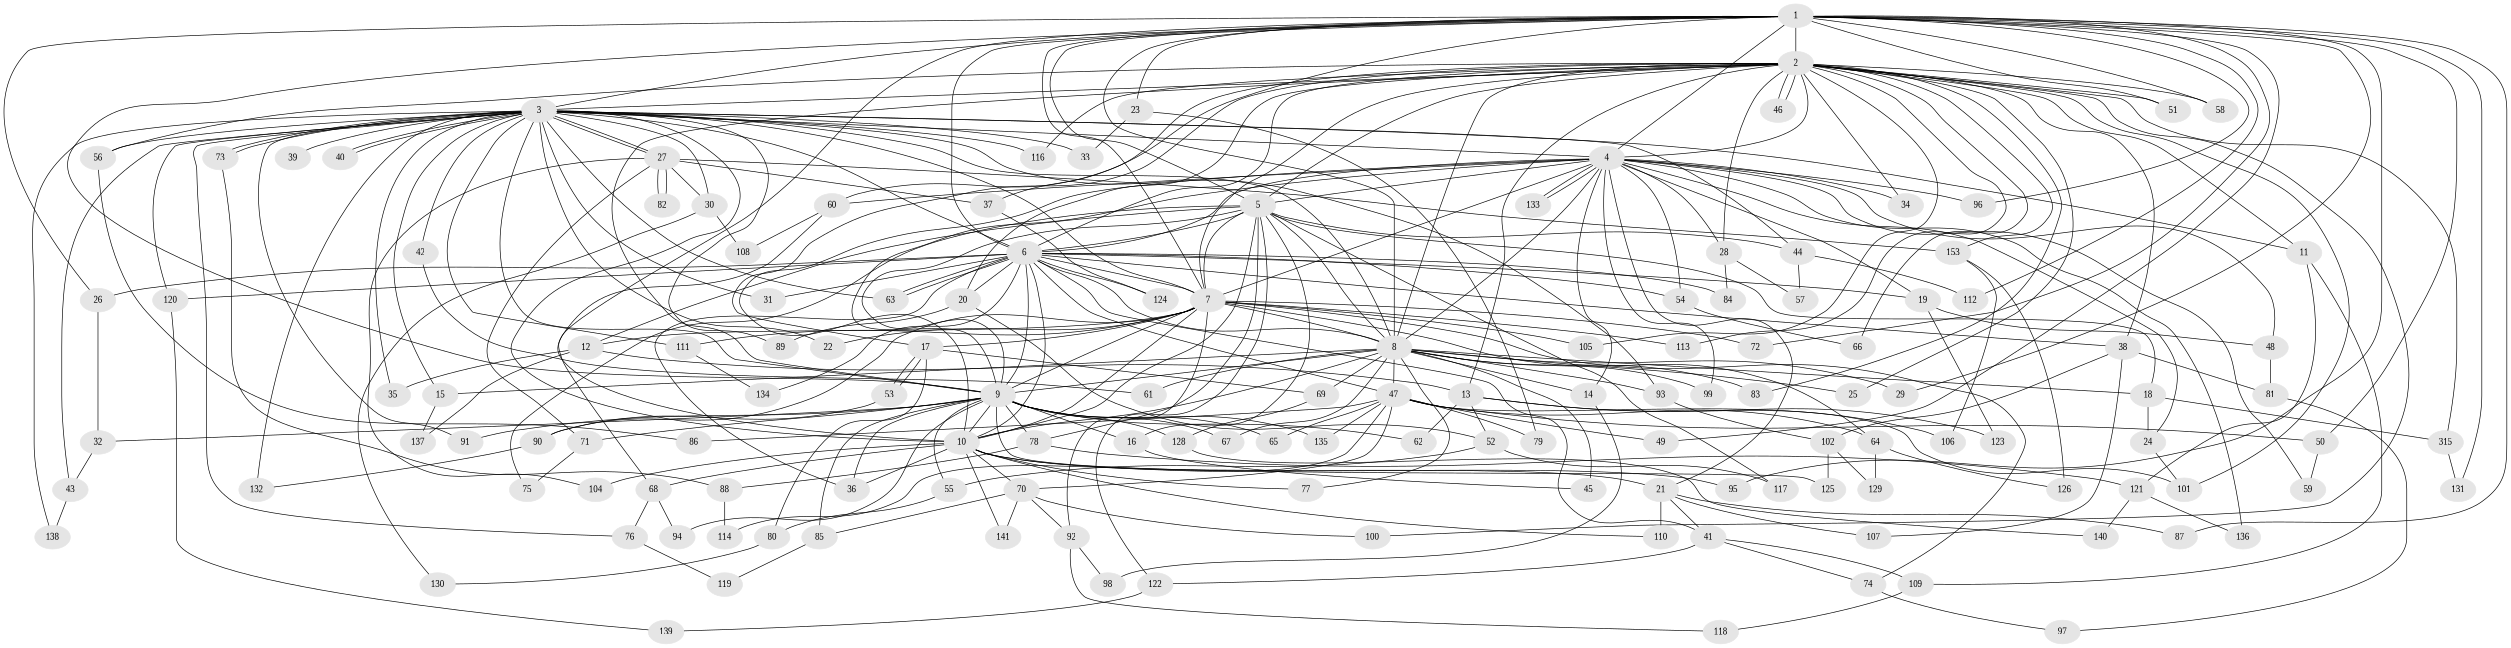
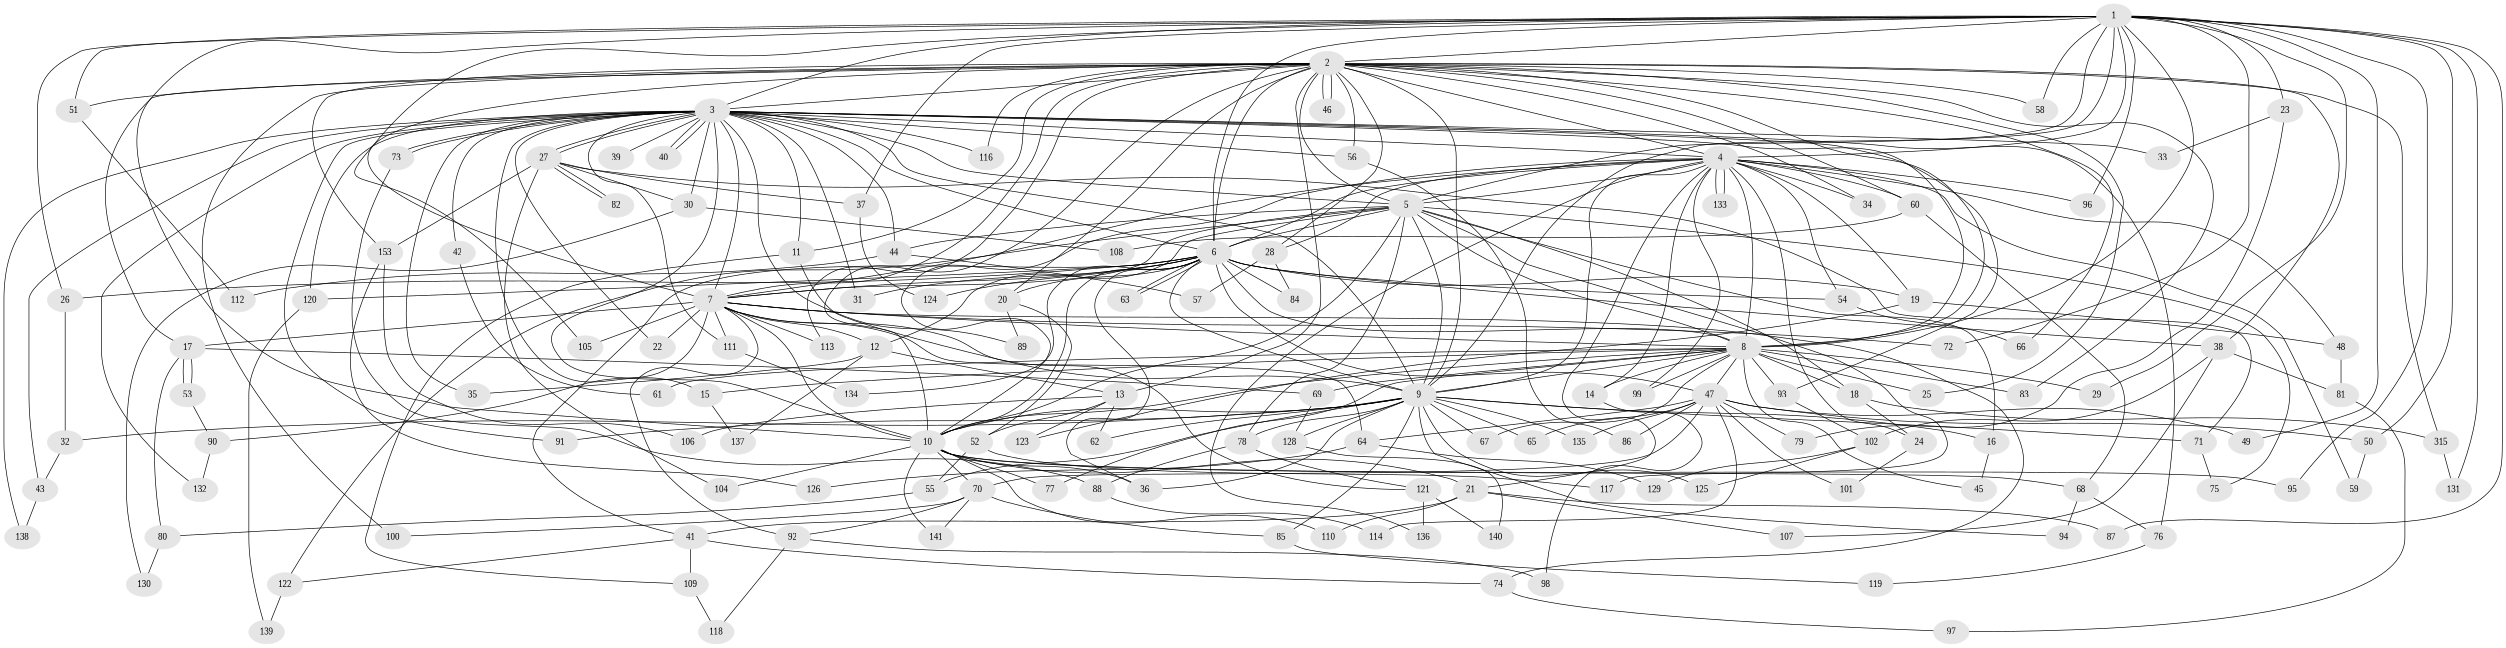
(2214, 60) -> (159, 210)
(2213, 159) -> (1027, 238)
(671, 241) -> (1105, 185)
